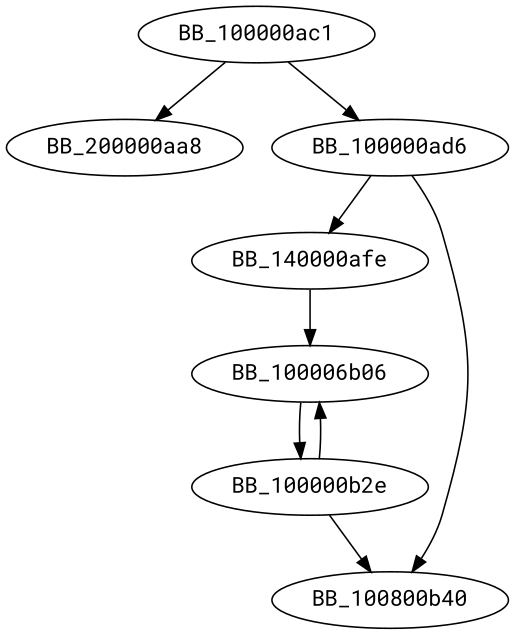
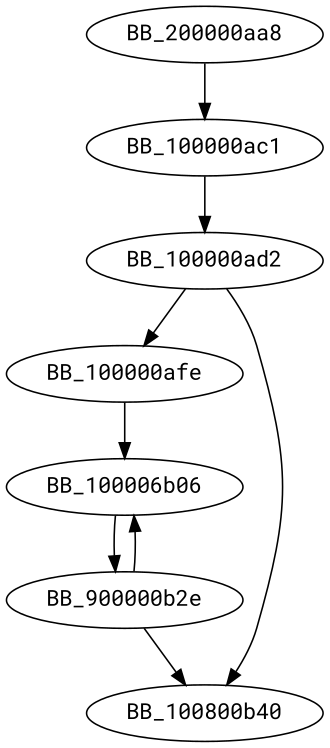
(197, 86) -> (205, 83)
(390, 148) -> (205, 261)
(310, 261) -> (125, 374)
(310, 487) -> (125, 600)
